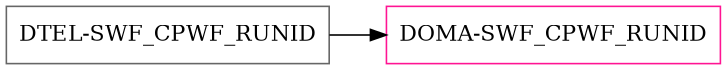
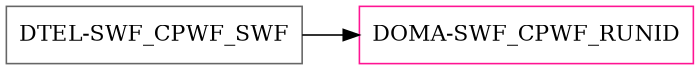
(168, 35) -> (154, 35)
